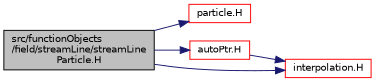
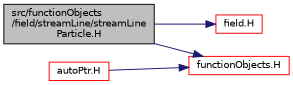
(220, 13) -> (239, 24)
(167, 50) -> none
(328, 68) -> (239, 66)
